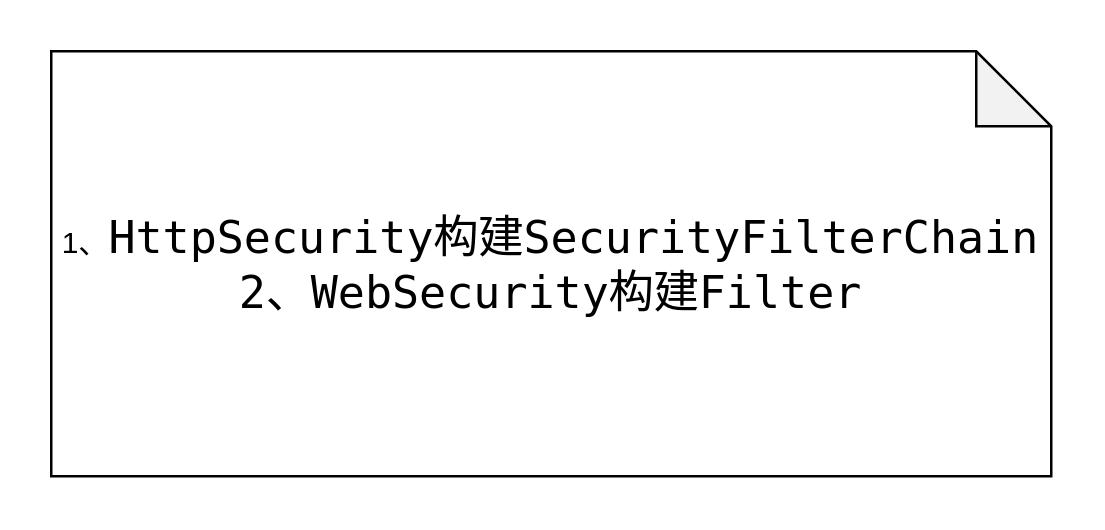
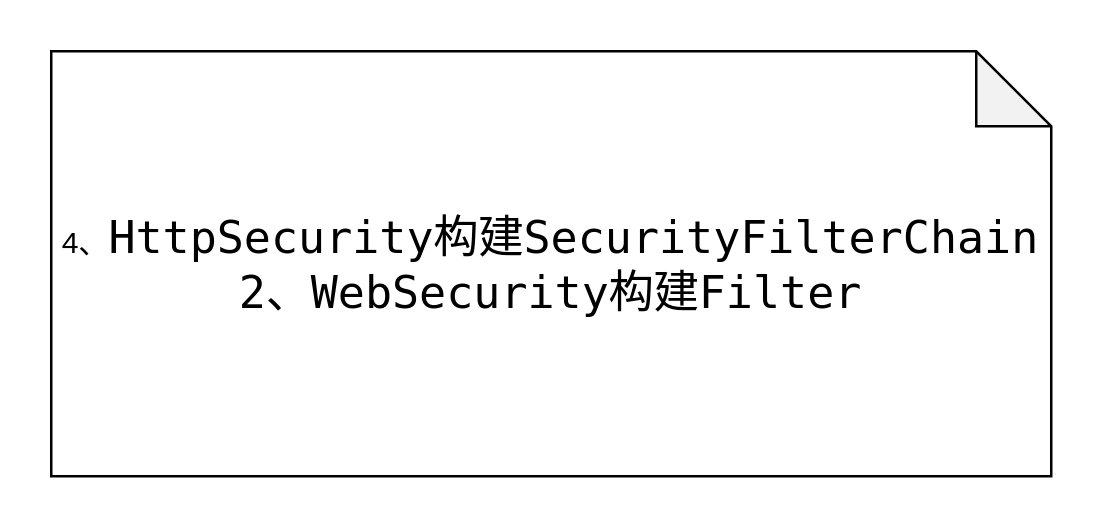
(551, 264) -> (551, 264)
